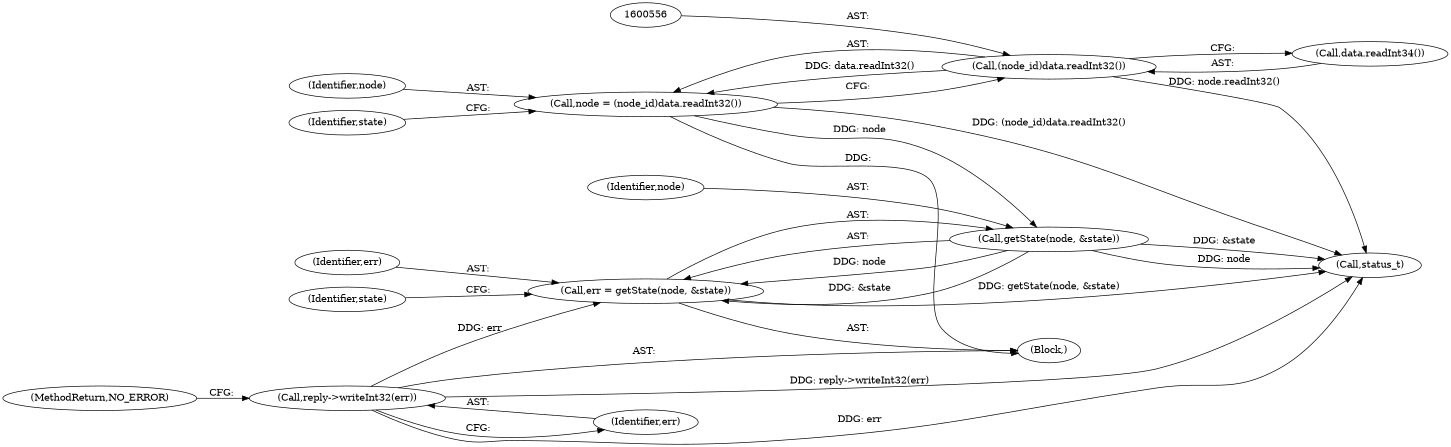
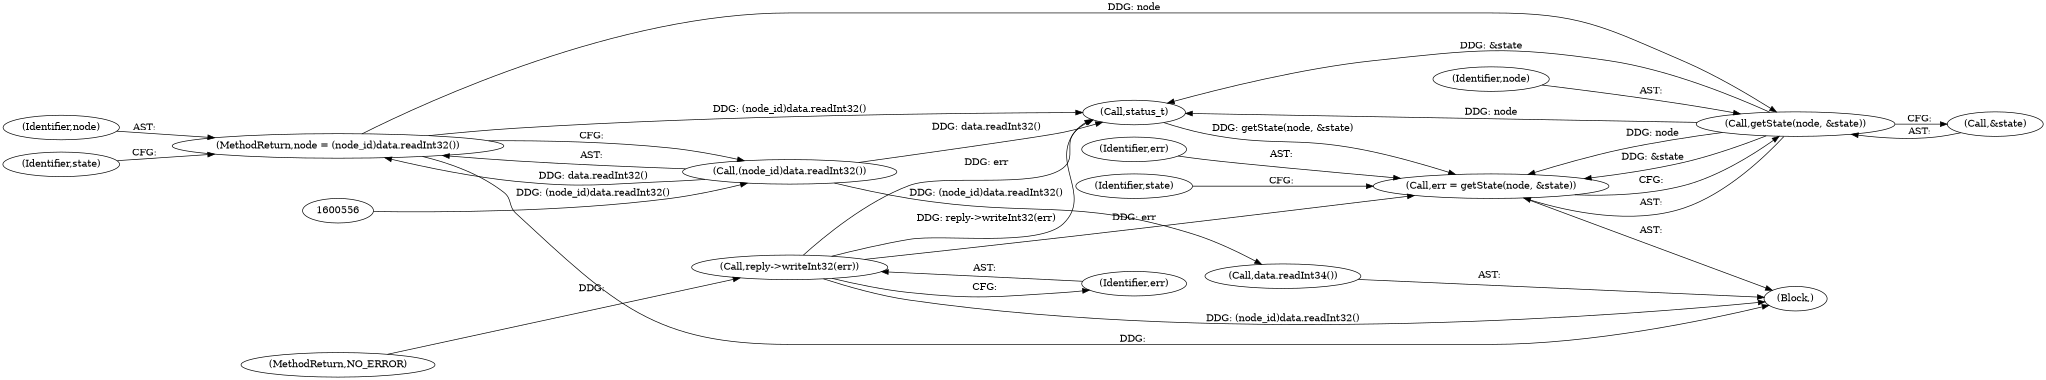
(860, 17) -> (593, 193)
(1224, 49) -> (986, 193)
(1238, 71) -> (1558, 288)
(1224, 82) -> (986, 127)
(646, 104) -> (338, 146)
none -> (1995, 124)
(860, 215) -> (1653, 180)
(1024, 301) -> (1307, 143)
(646, 352) -> (1283, 319)
(223, 393) -> (593, 289)
